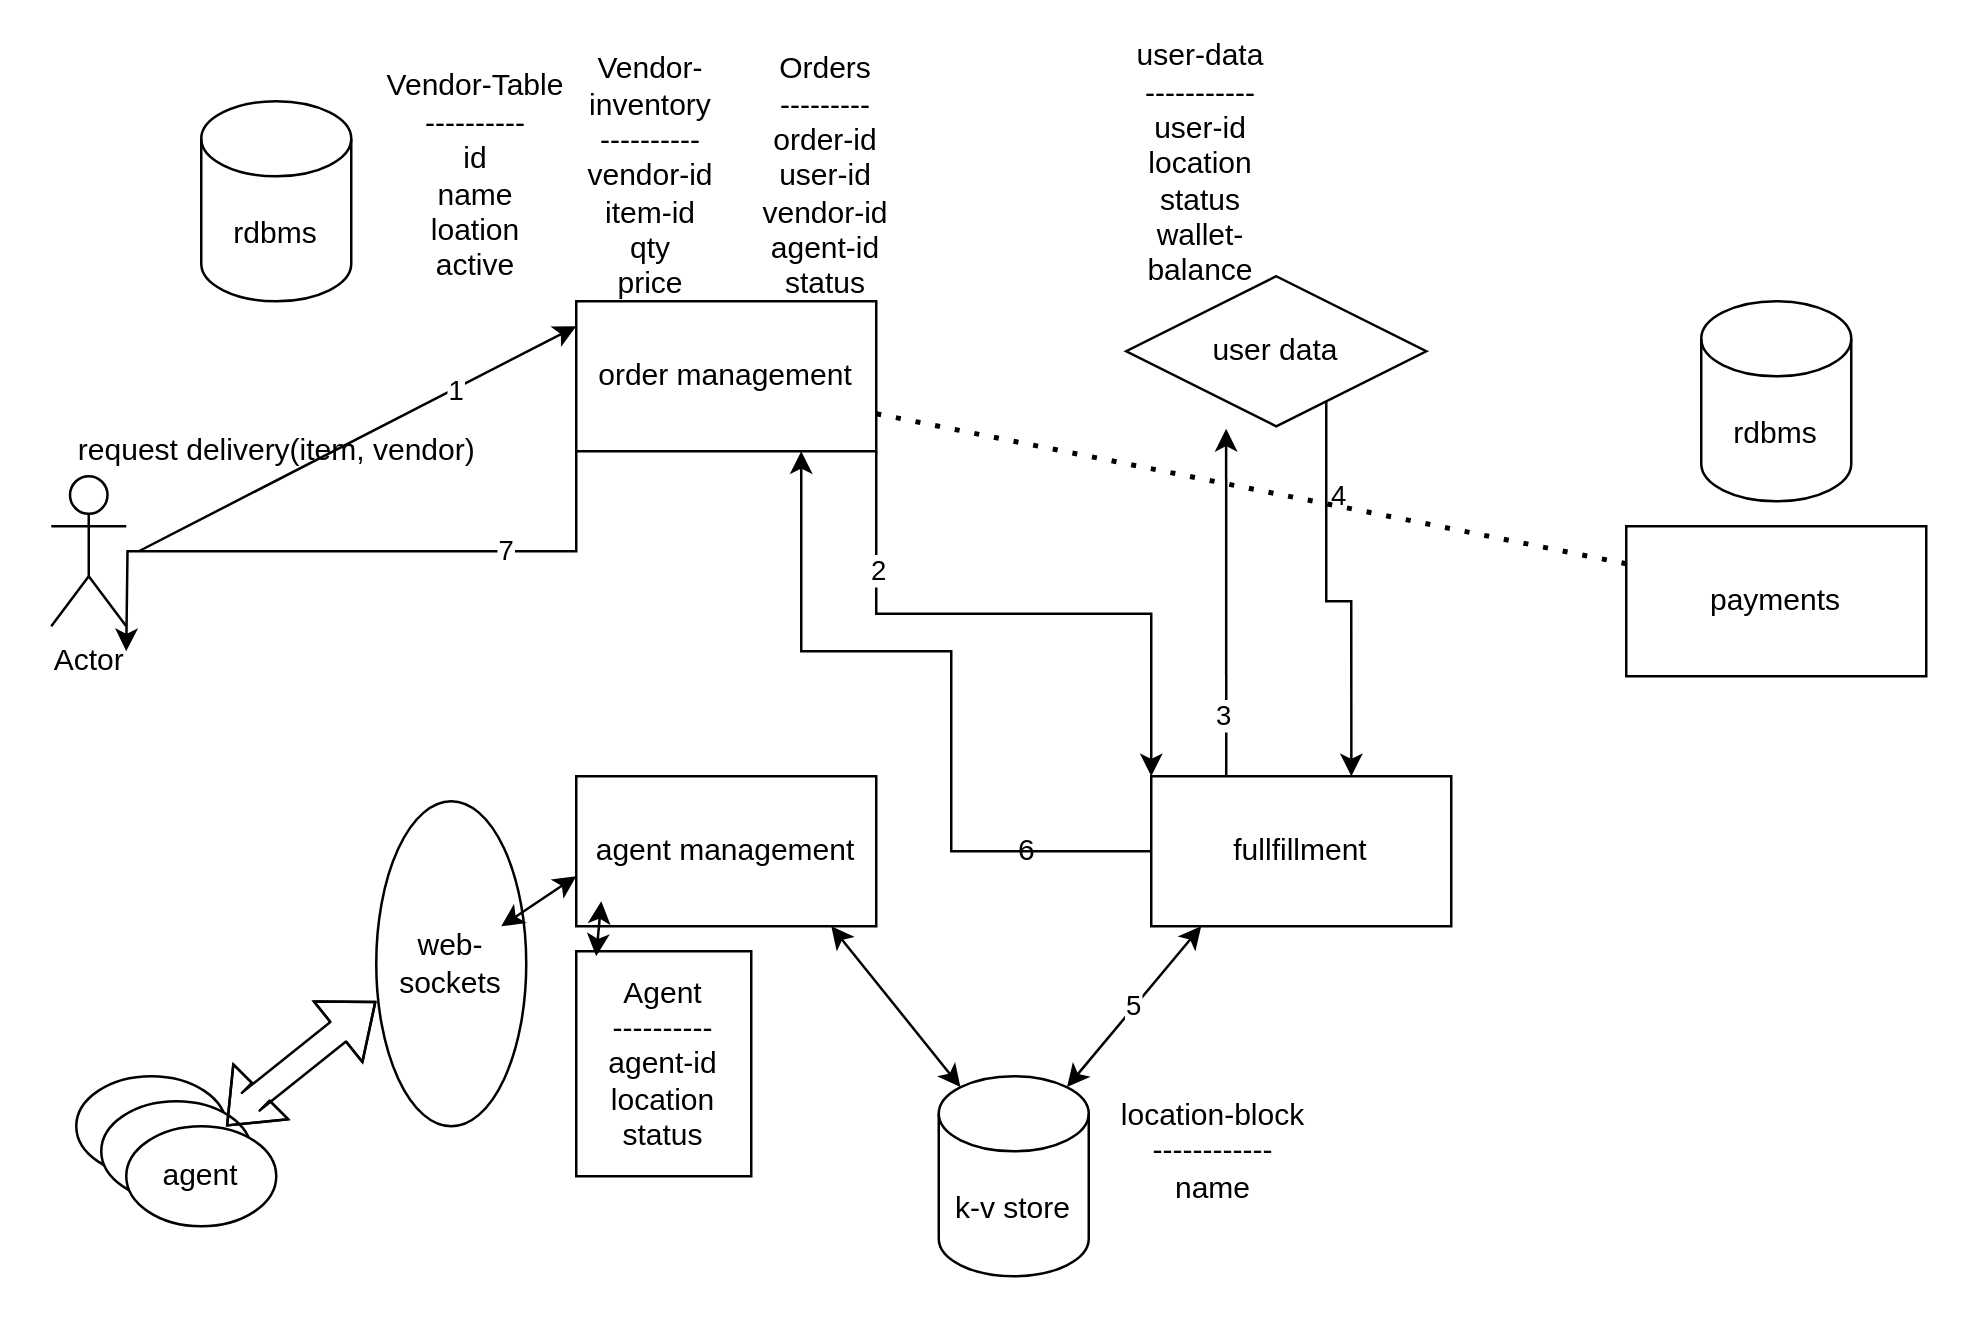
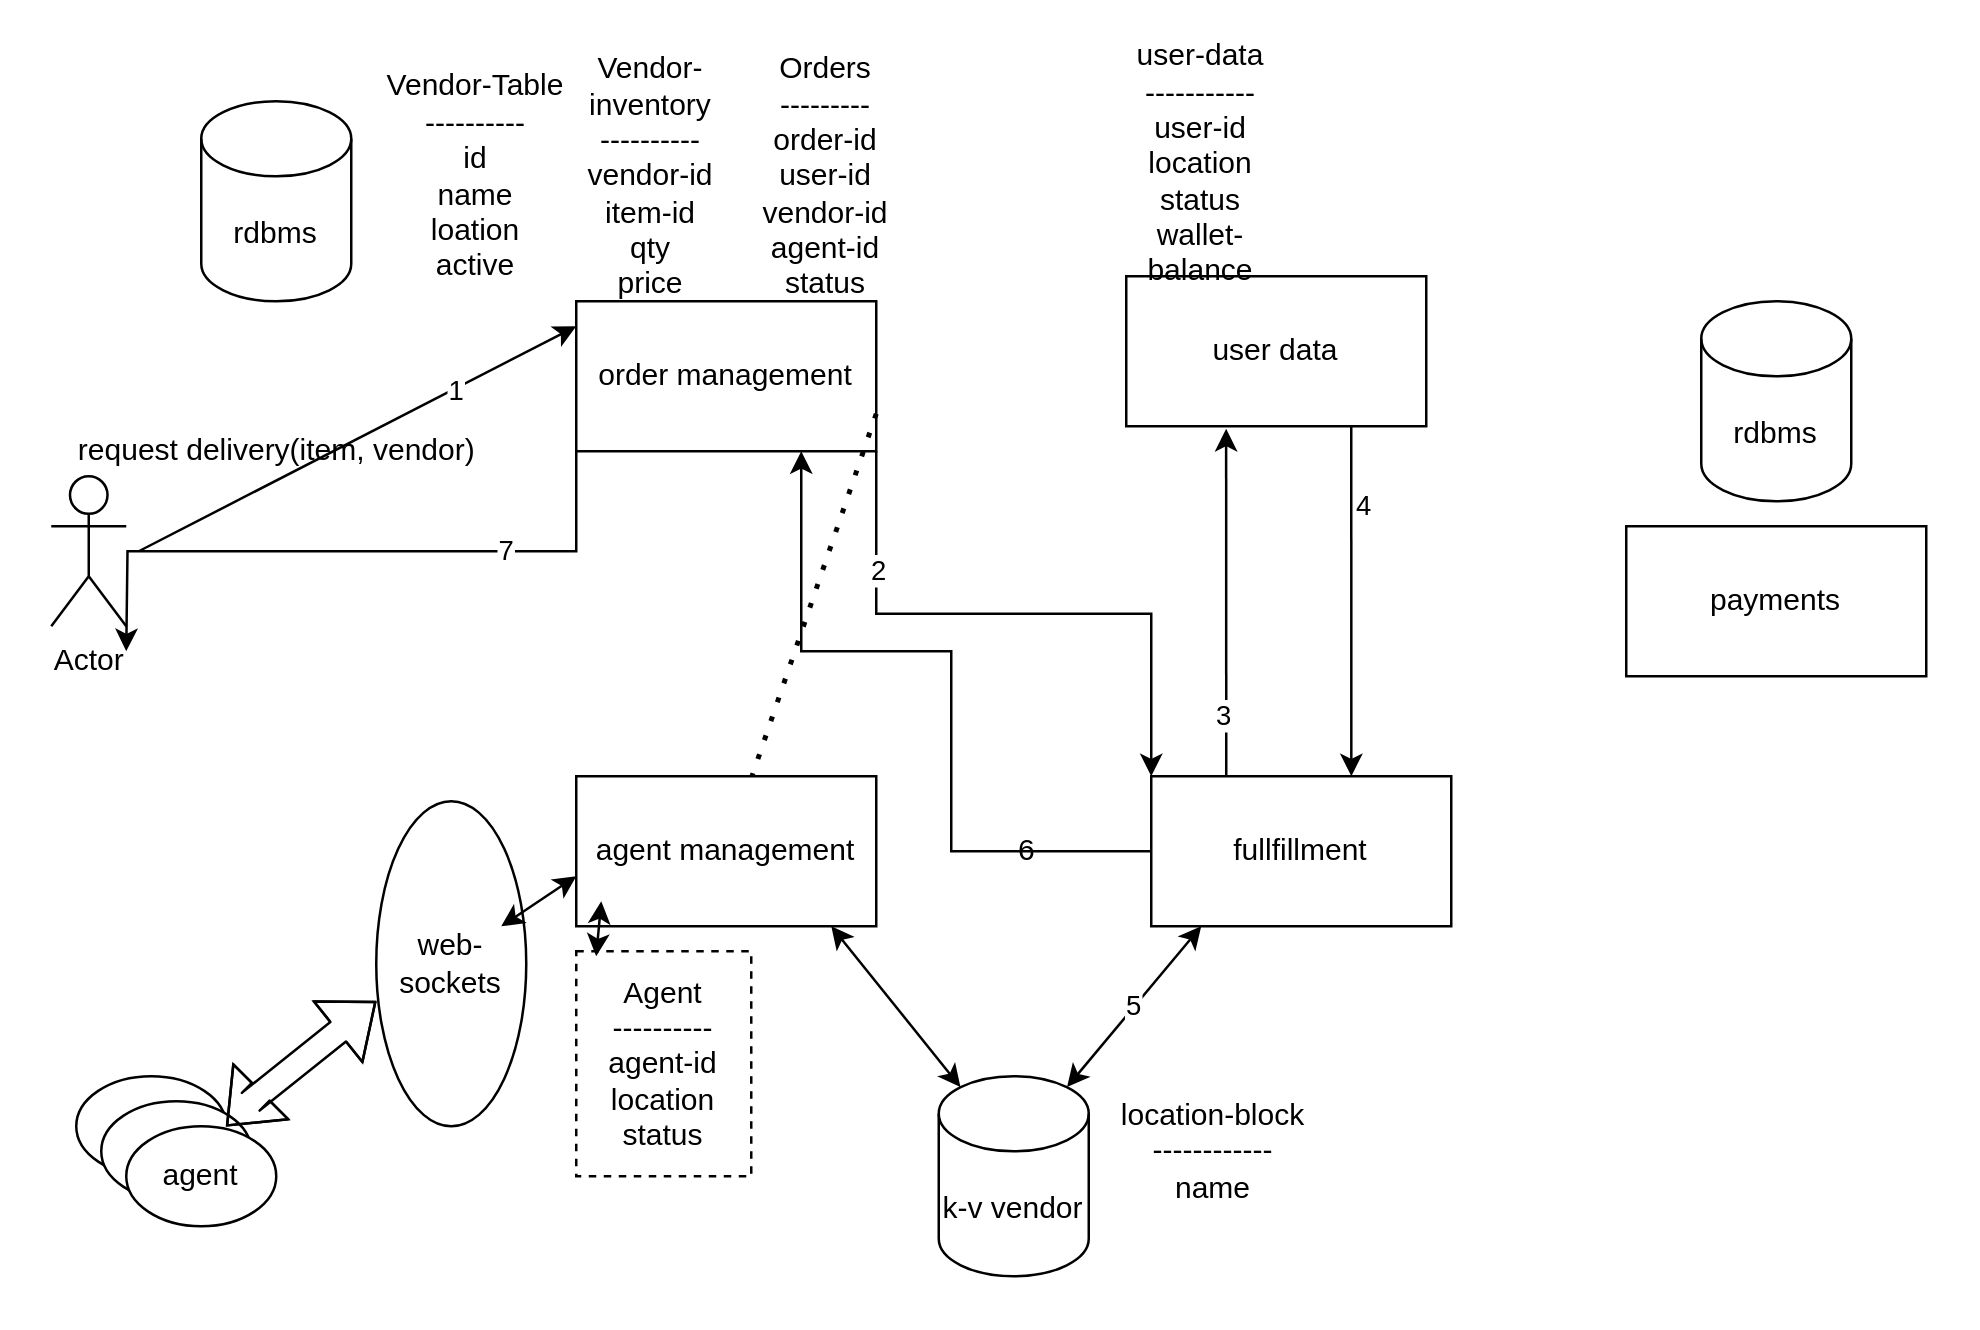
(1276, 351) -> (1276, 351)
(1339, 506) -> (856, 472)
(664, 1064) -> (664, 1064)
(1014, 1209) -> (1014, 1209)
